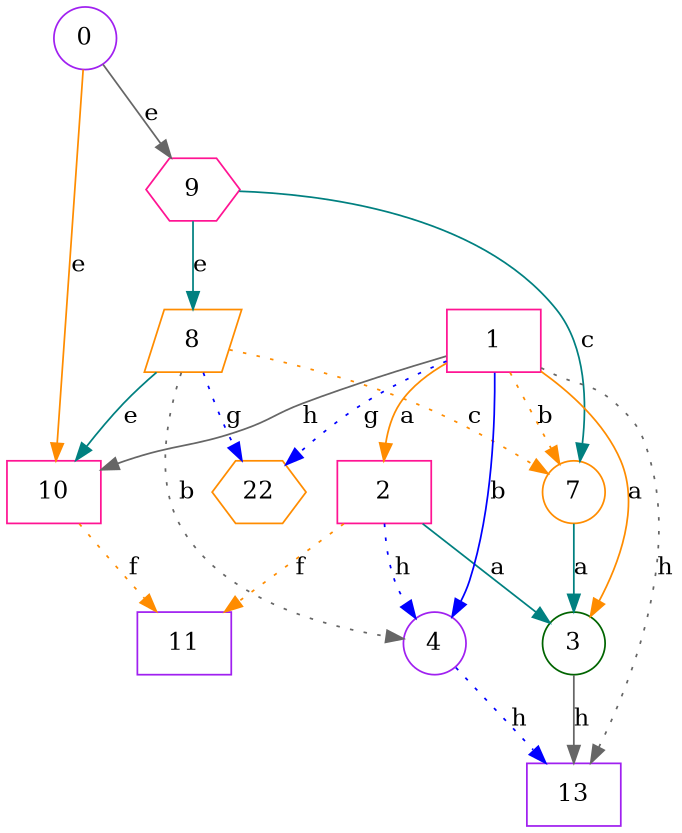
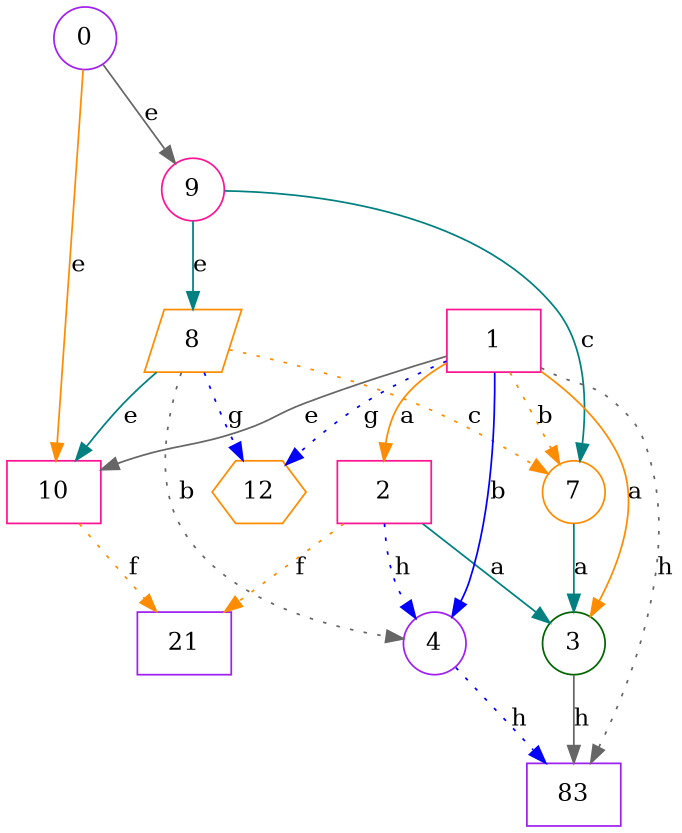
(193, 190) -> (193, 190)
(311, 416) -> (312, 416)
(259, 492) -> (259, 492)
(184, 643) -> (184, 643)
(574, 795) -> (574, 795)
